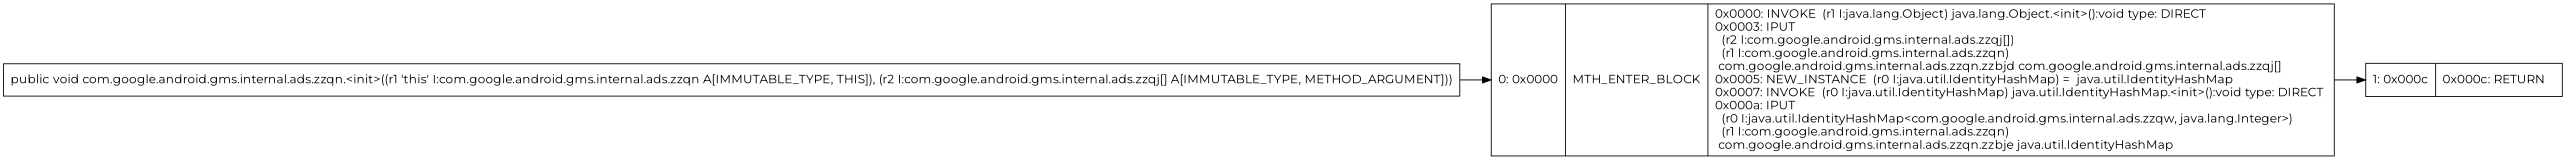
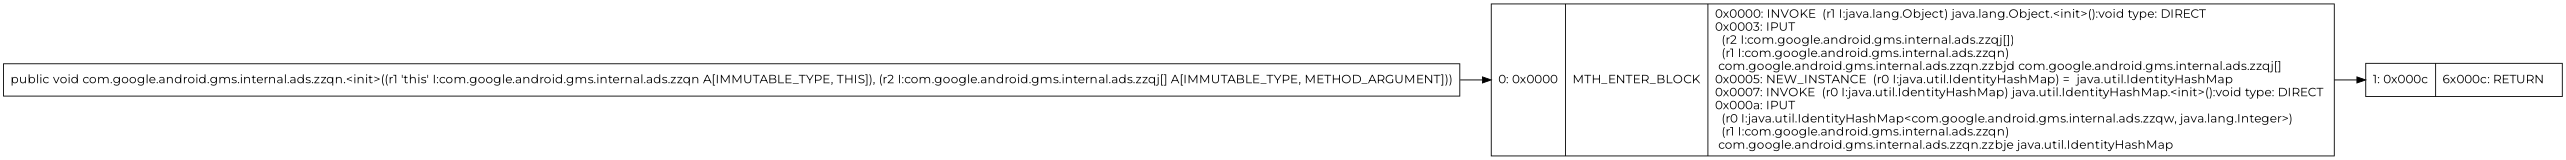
(2499, 79) -> (2499, 79)
